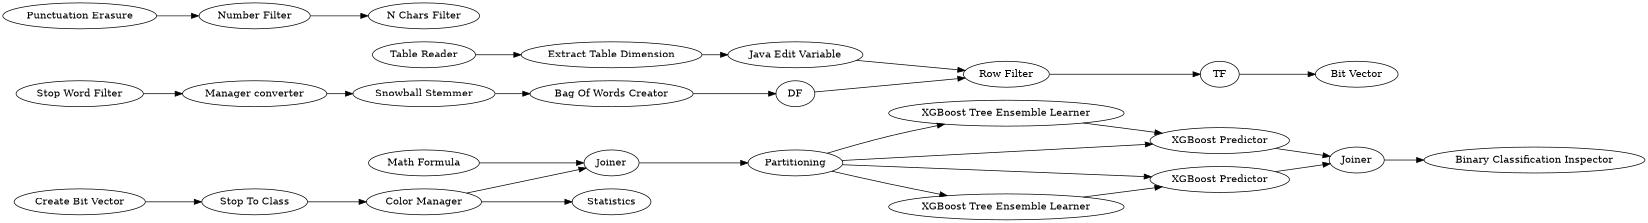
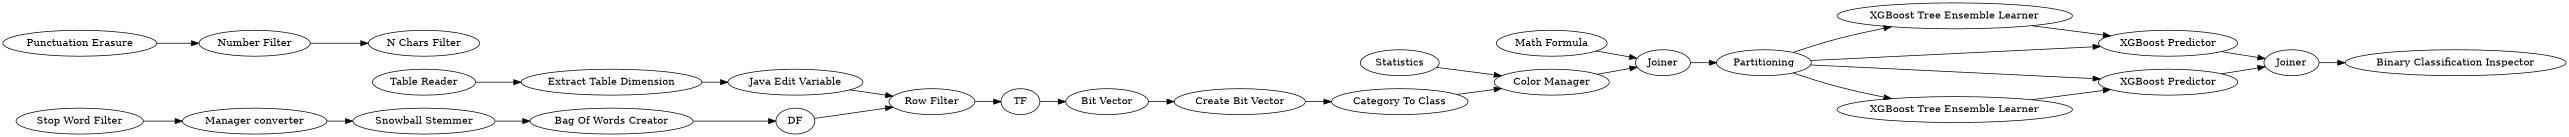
none -> (1158, 102)
(255, 202) -> (1400, 102)
(523, 202) -> (1465, 71)
